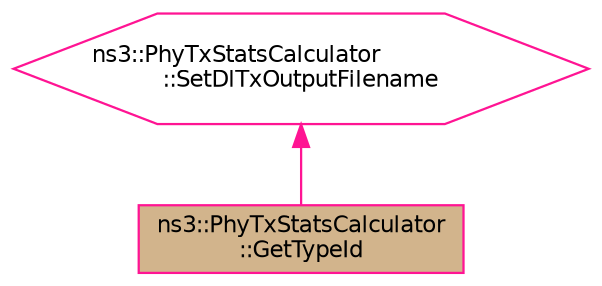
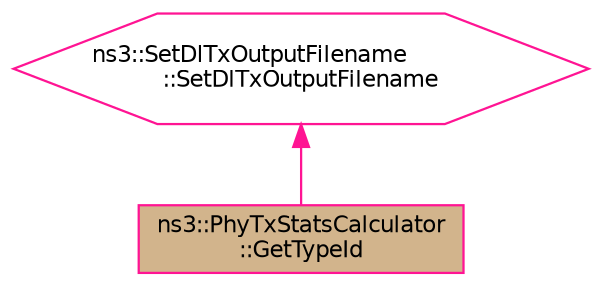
(301, 69) -> (301, 69)
